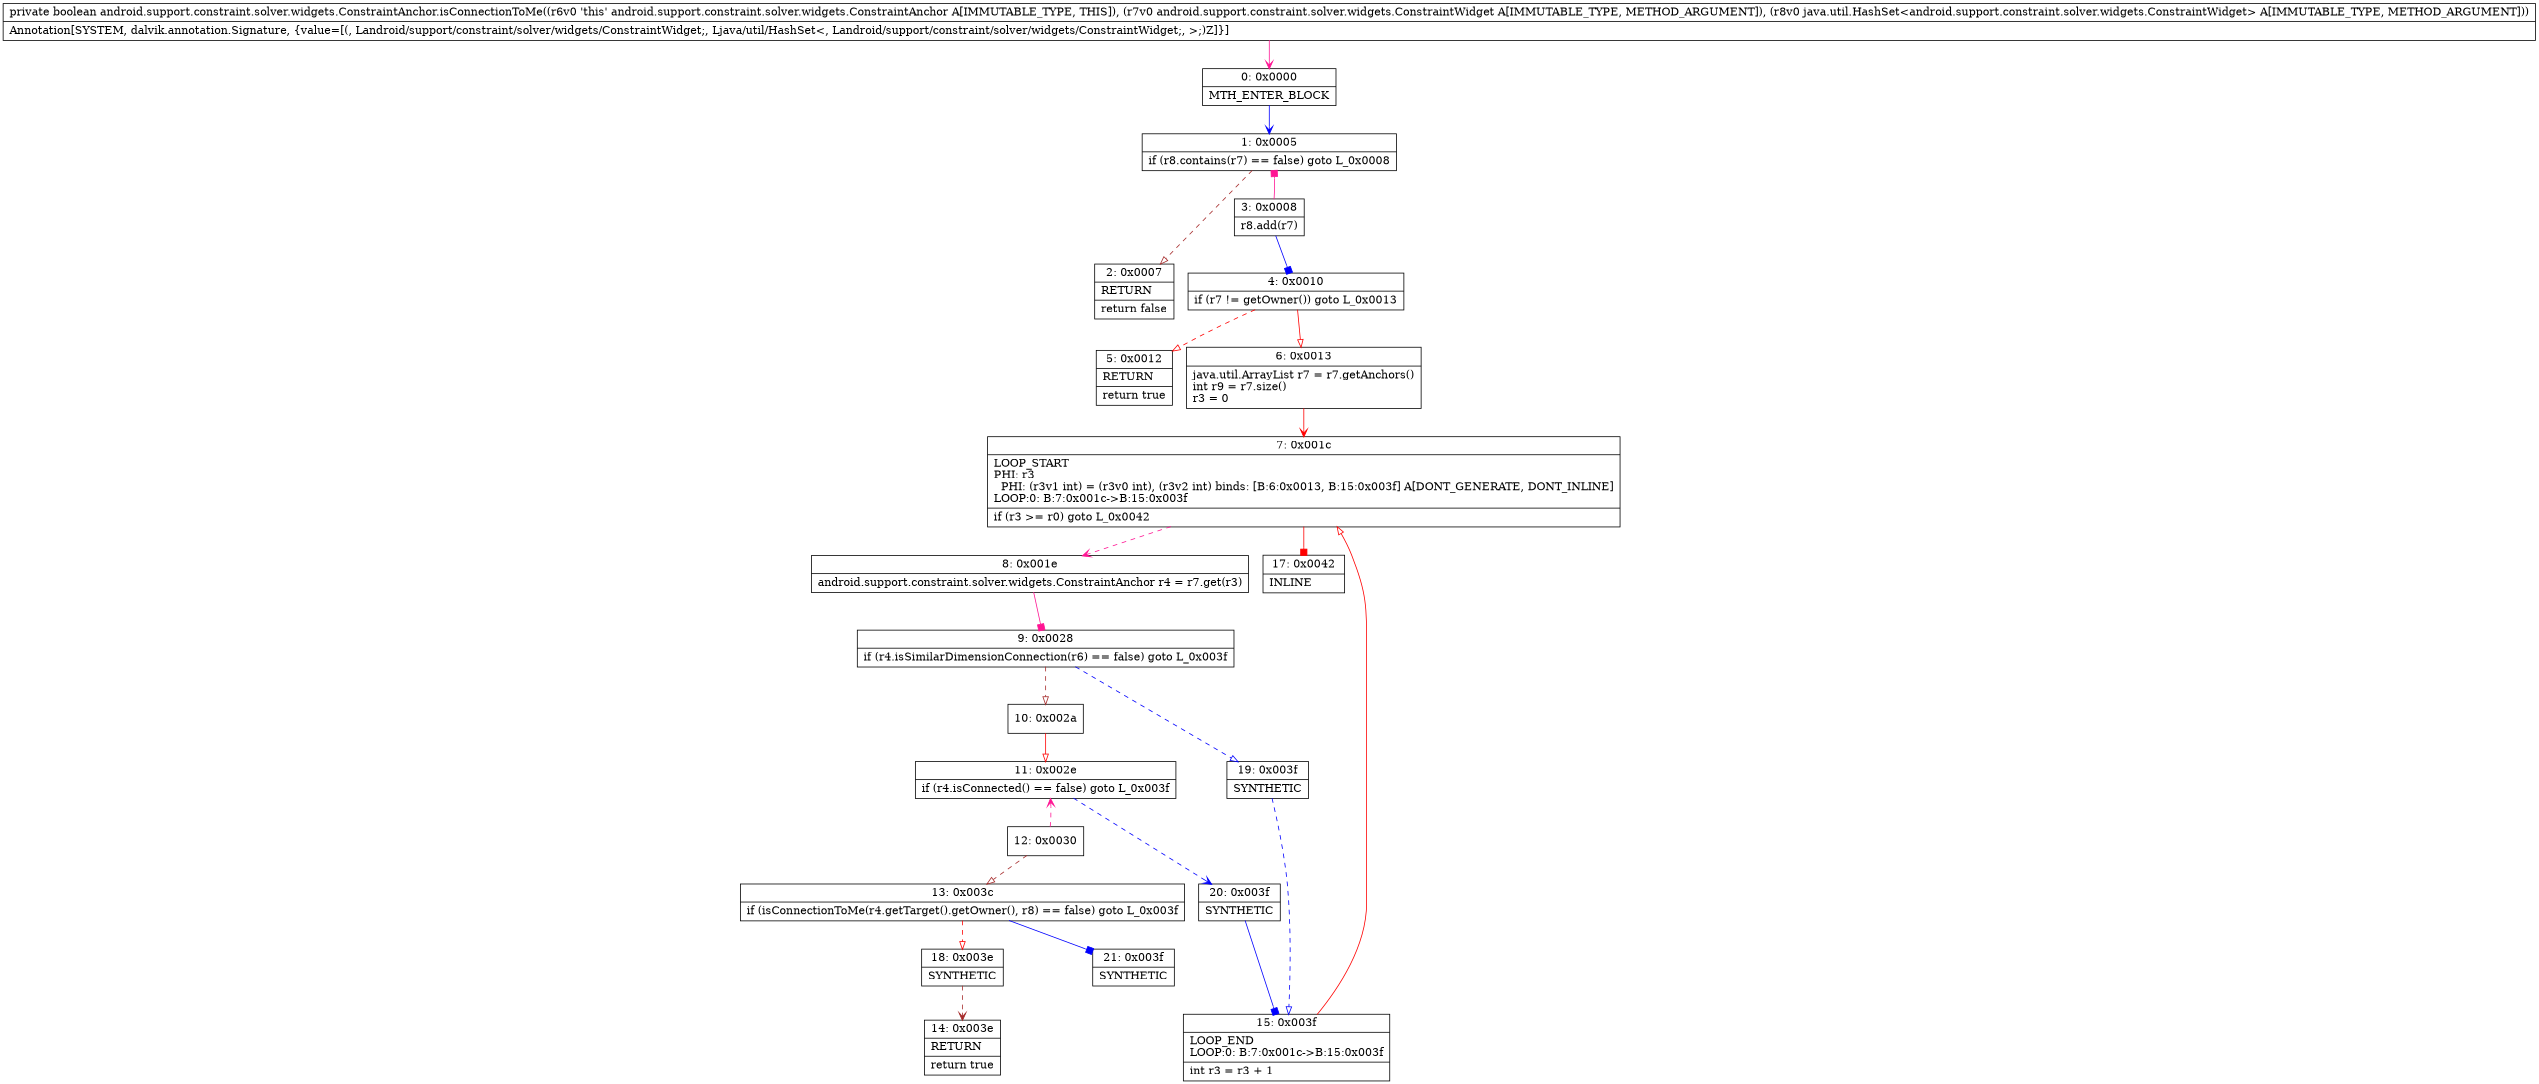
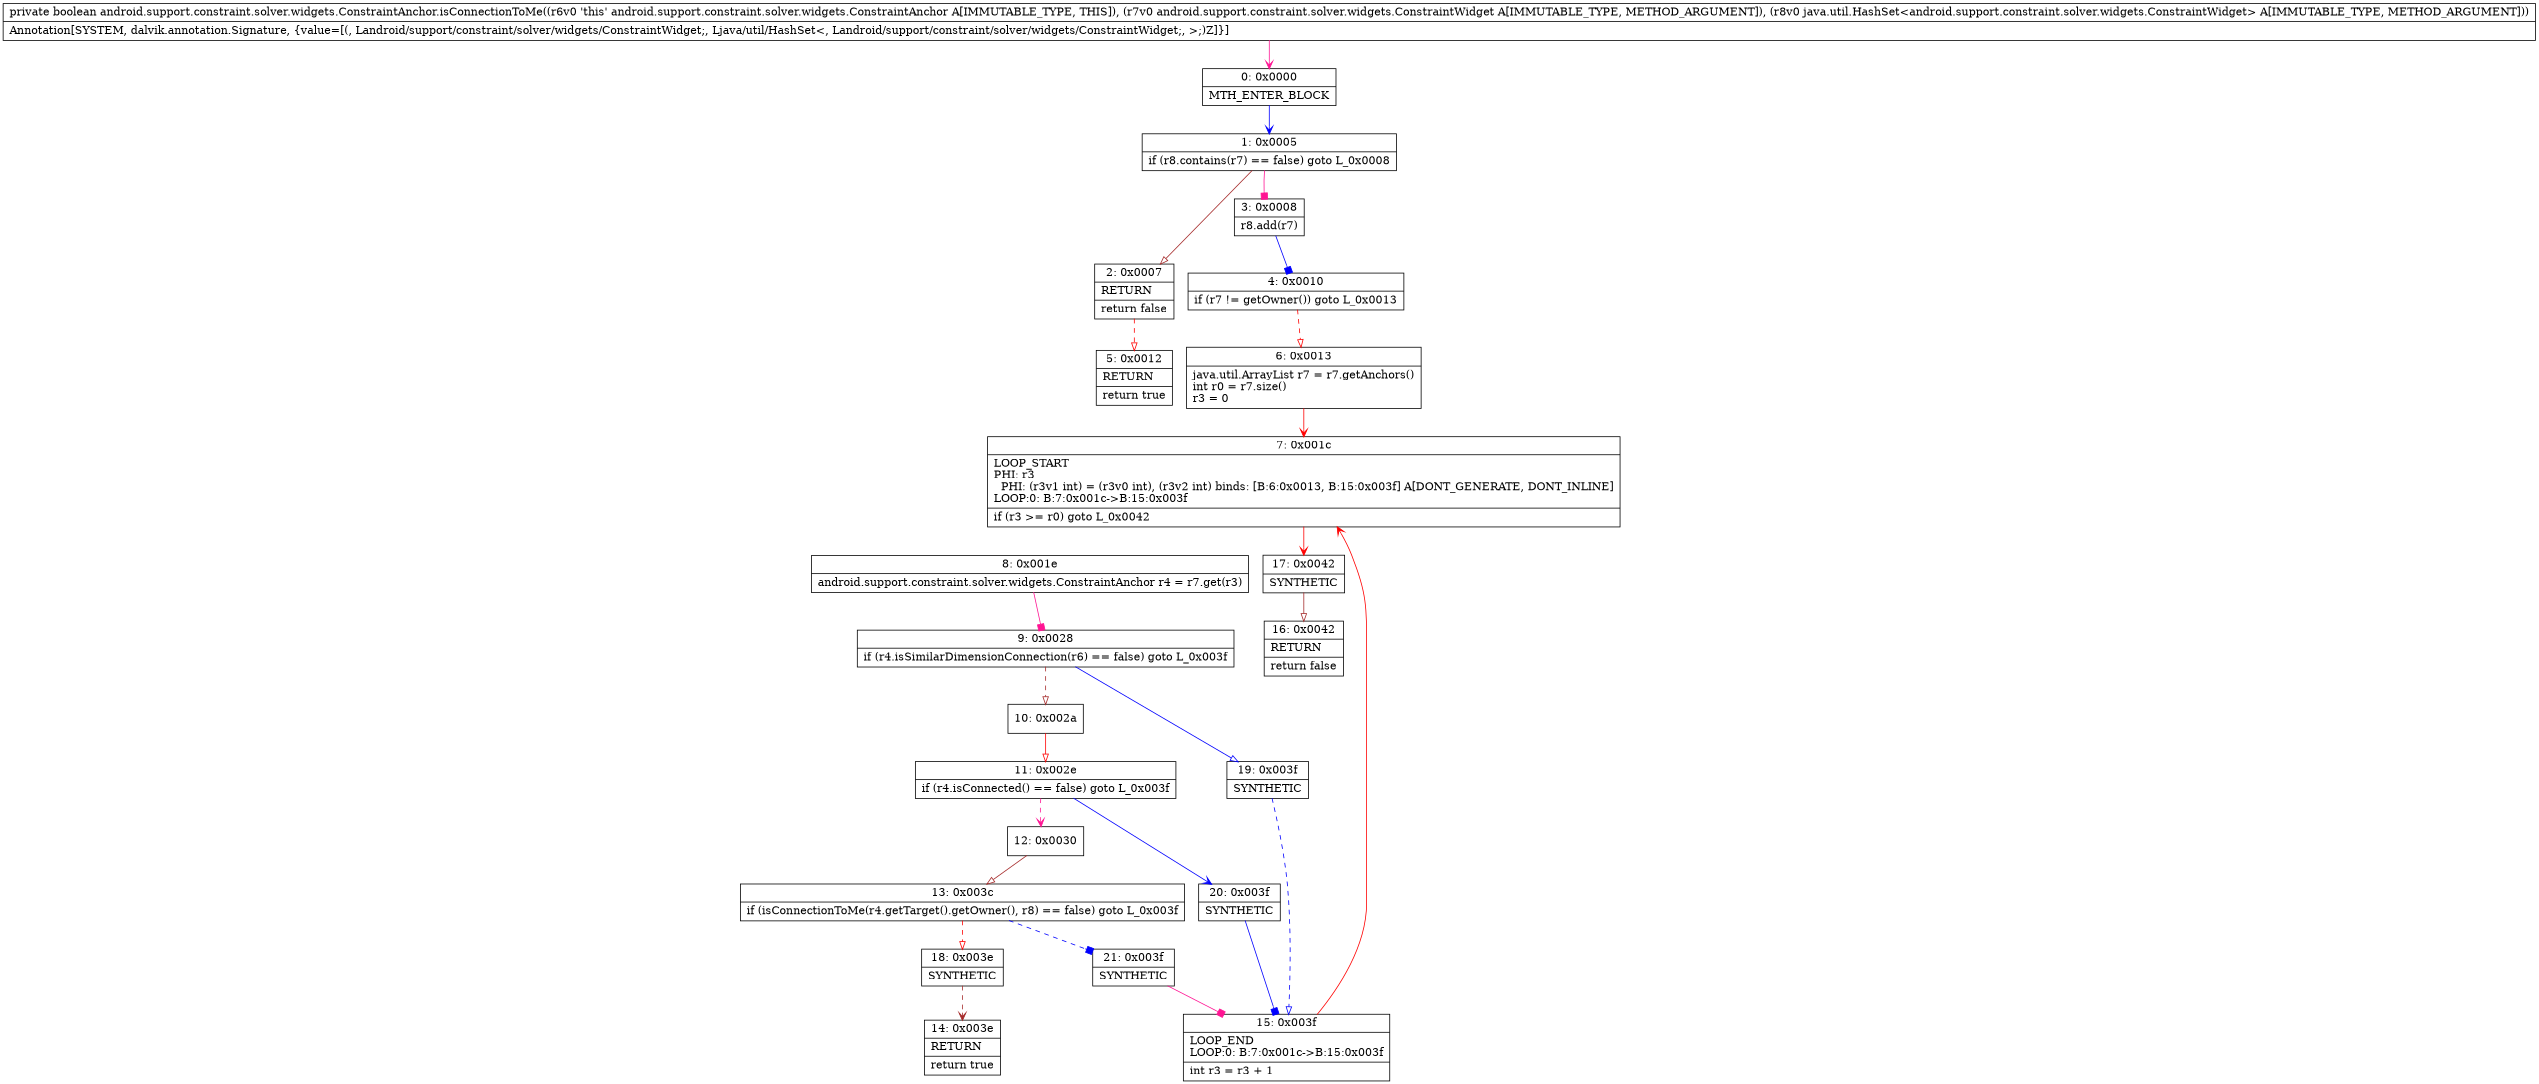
(1275, 189) -> (1264, 181)
(1209, 215) -> (1209, 215)
(1299, 325) -> (1299, 325)
(1217, 328) -> (1134, 331)
(1240, 387) -> (1240, 387)
(1304, 537) -> (1304, 537)
(1130, 540) -> none
(1291, 583) -> (1304, 583)
none -> (1304, 649)
(1153, 712) -> (1153, 712)
(1367, 778) -> (1367, 778)
(1051, 817) -> (1040, 809)
(1139, 839) -> (1139, 839)
(1010, 867) -> (1010, 867)
(1047, 935) -> (1047, 935)
none -> (1192, 998)
